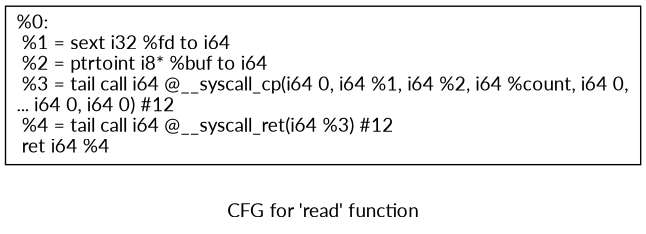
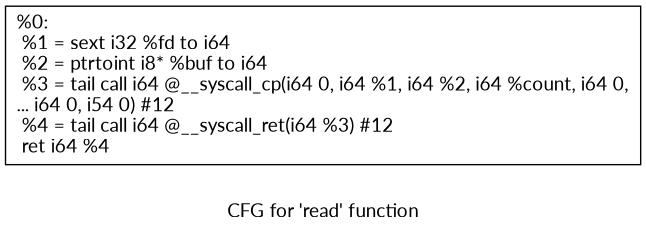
(96, 105) -> (96, 105)
